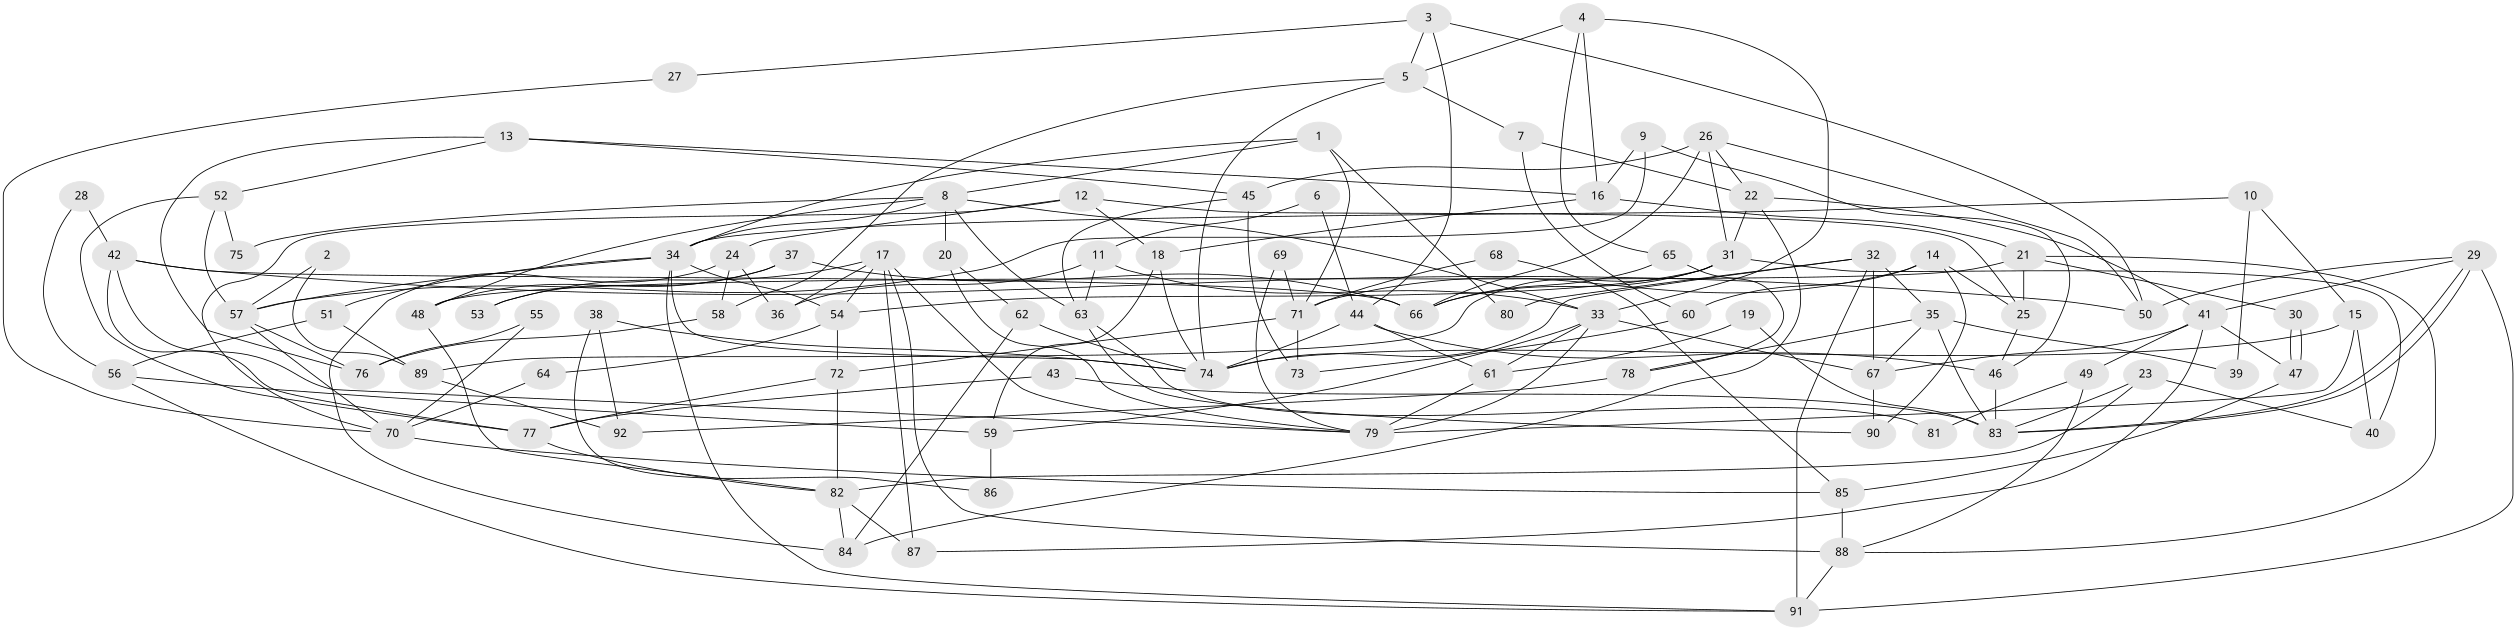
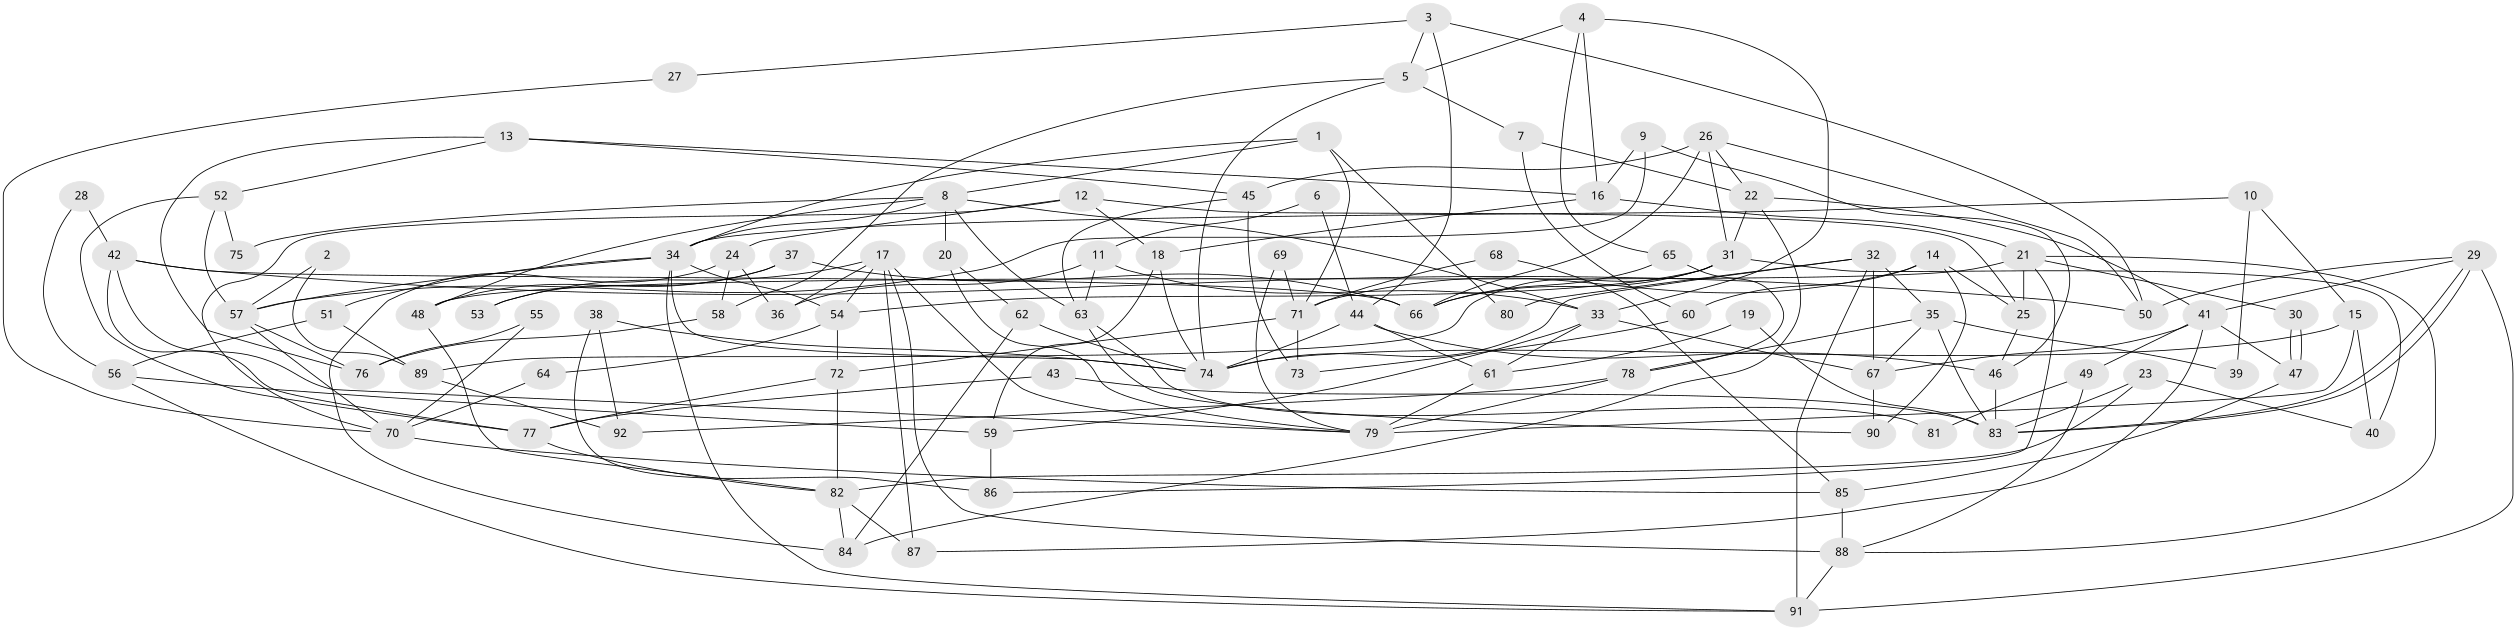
(1496, 401) -> (1500, 405)
none -> (1615, 481)
